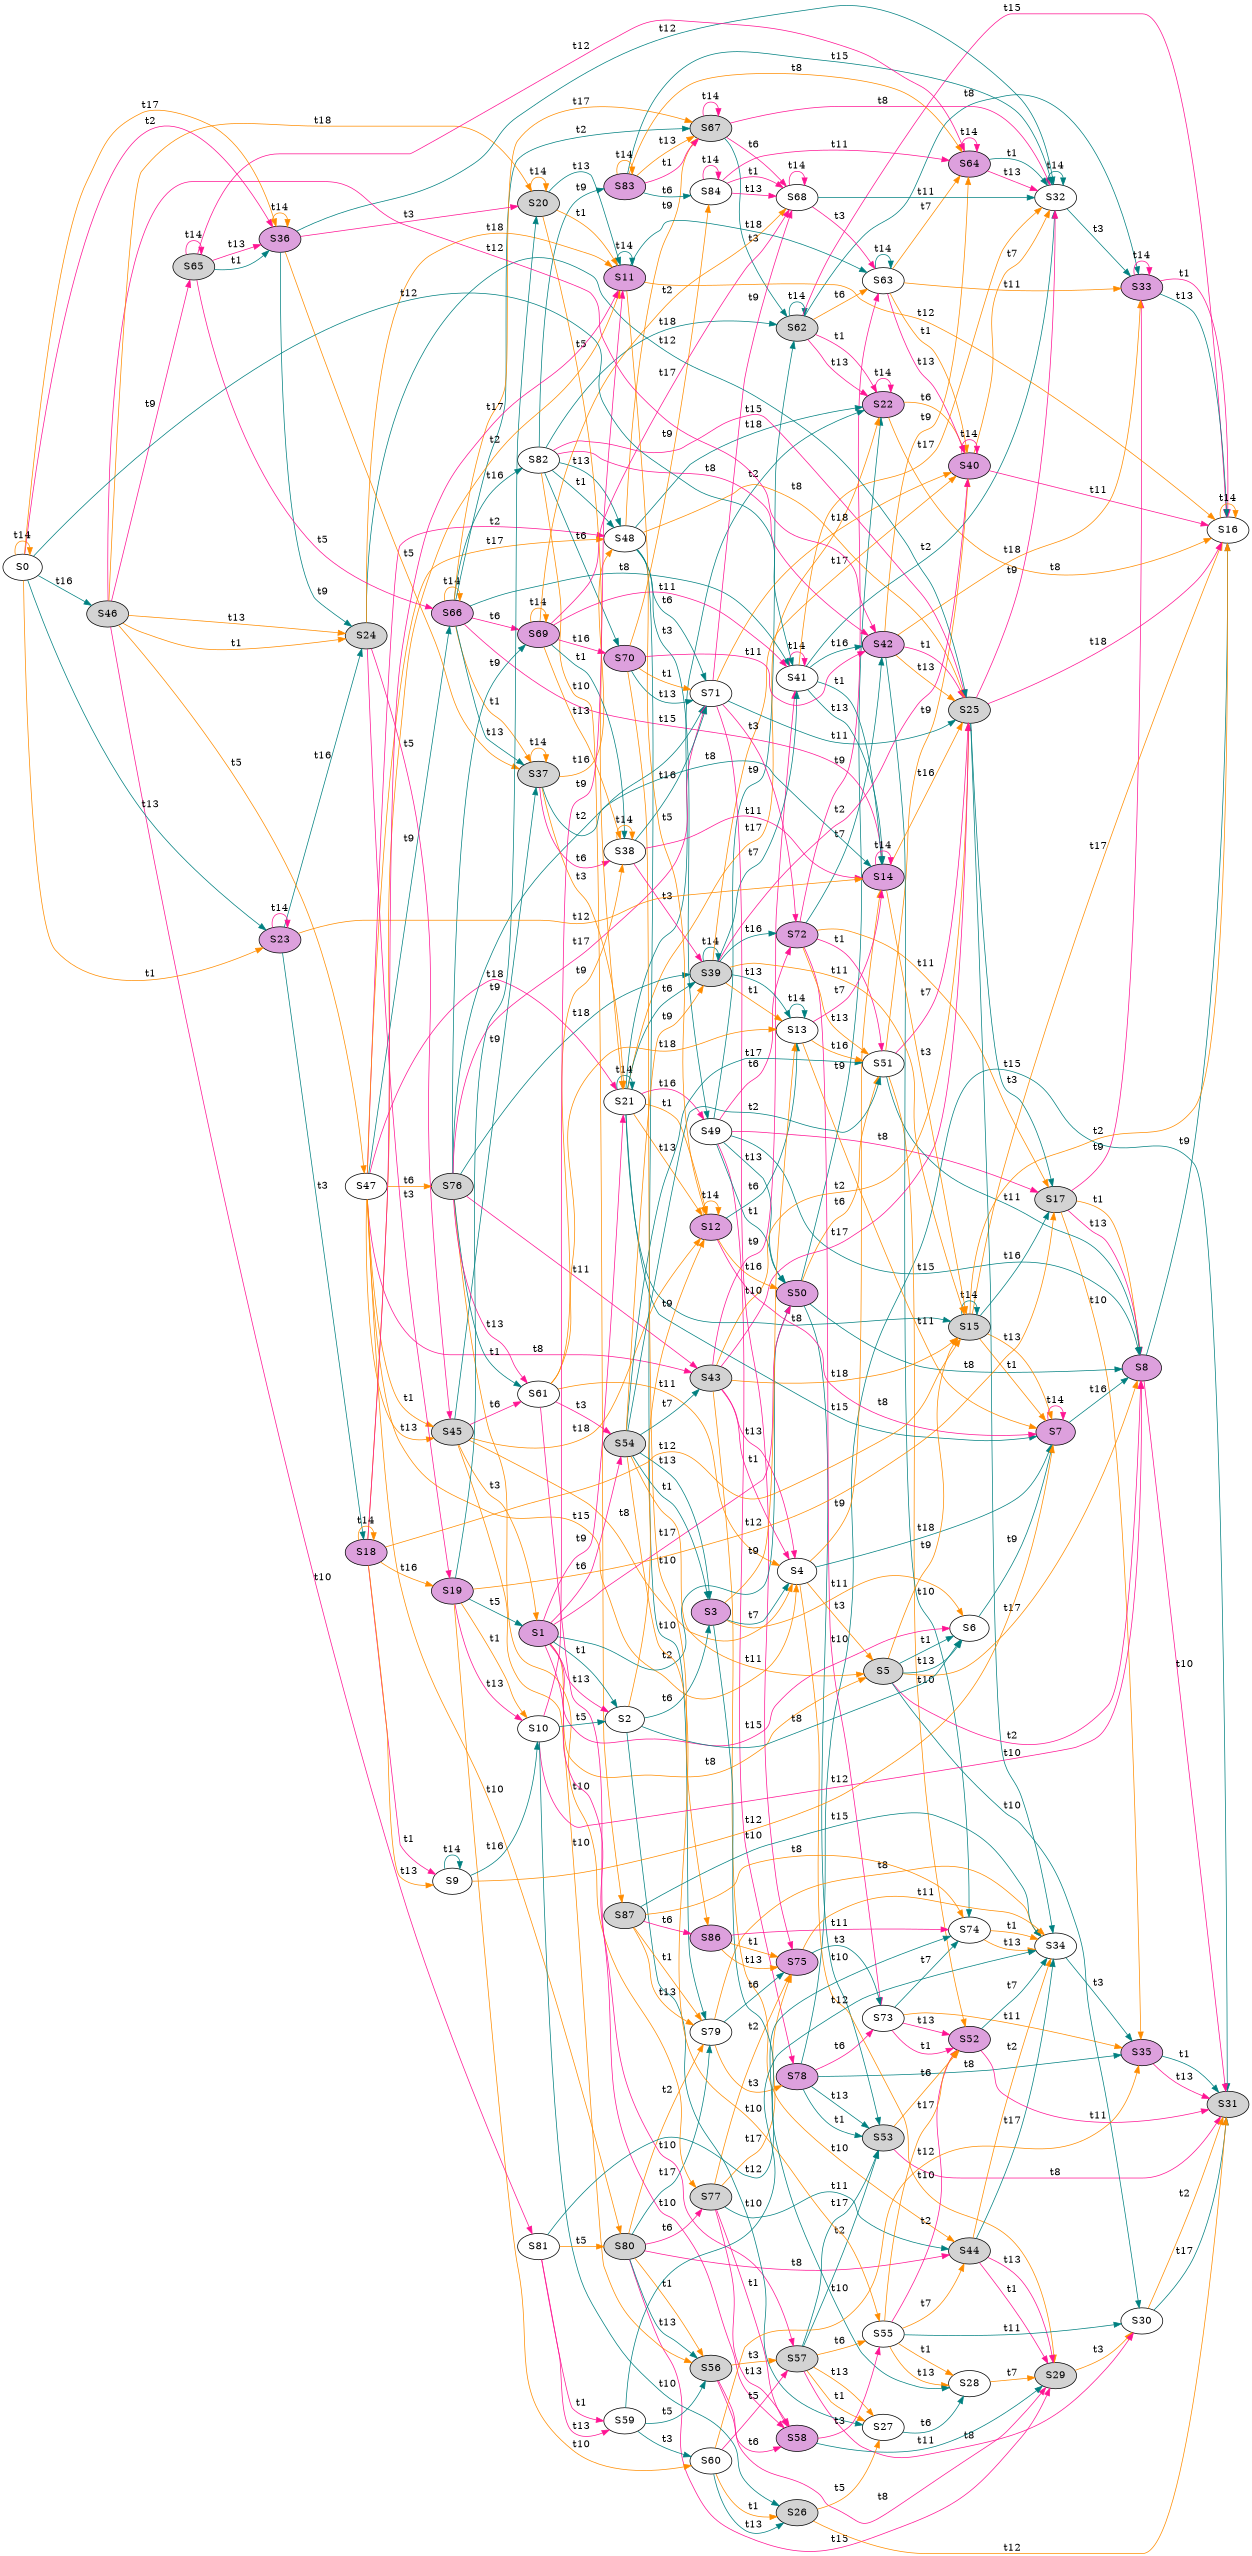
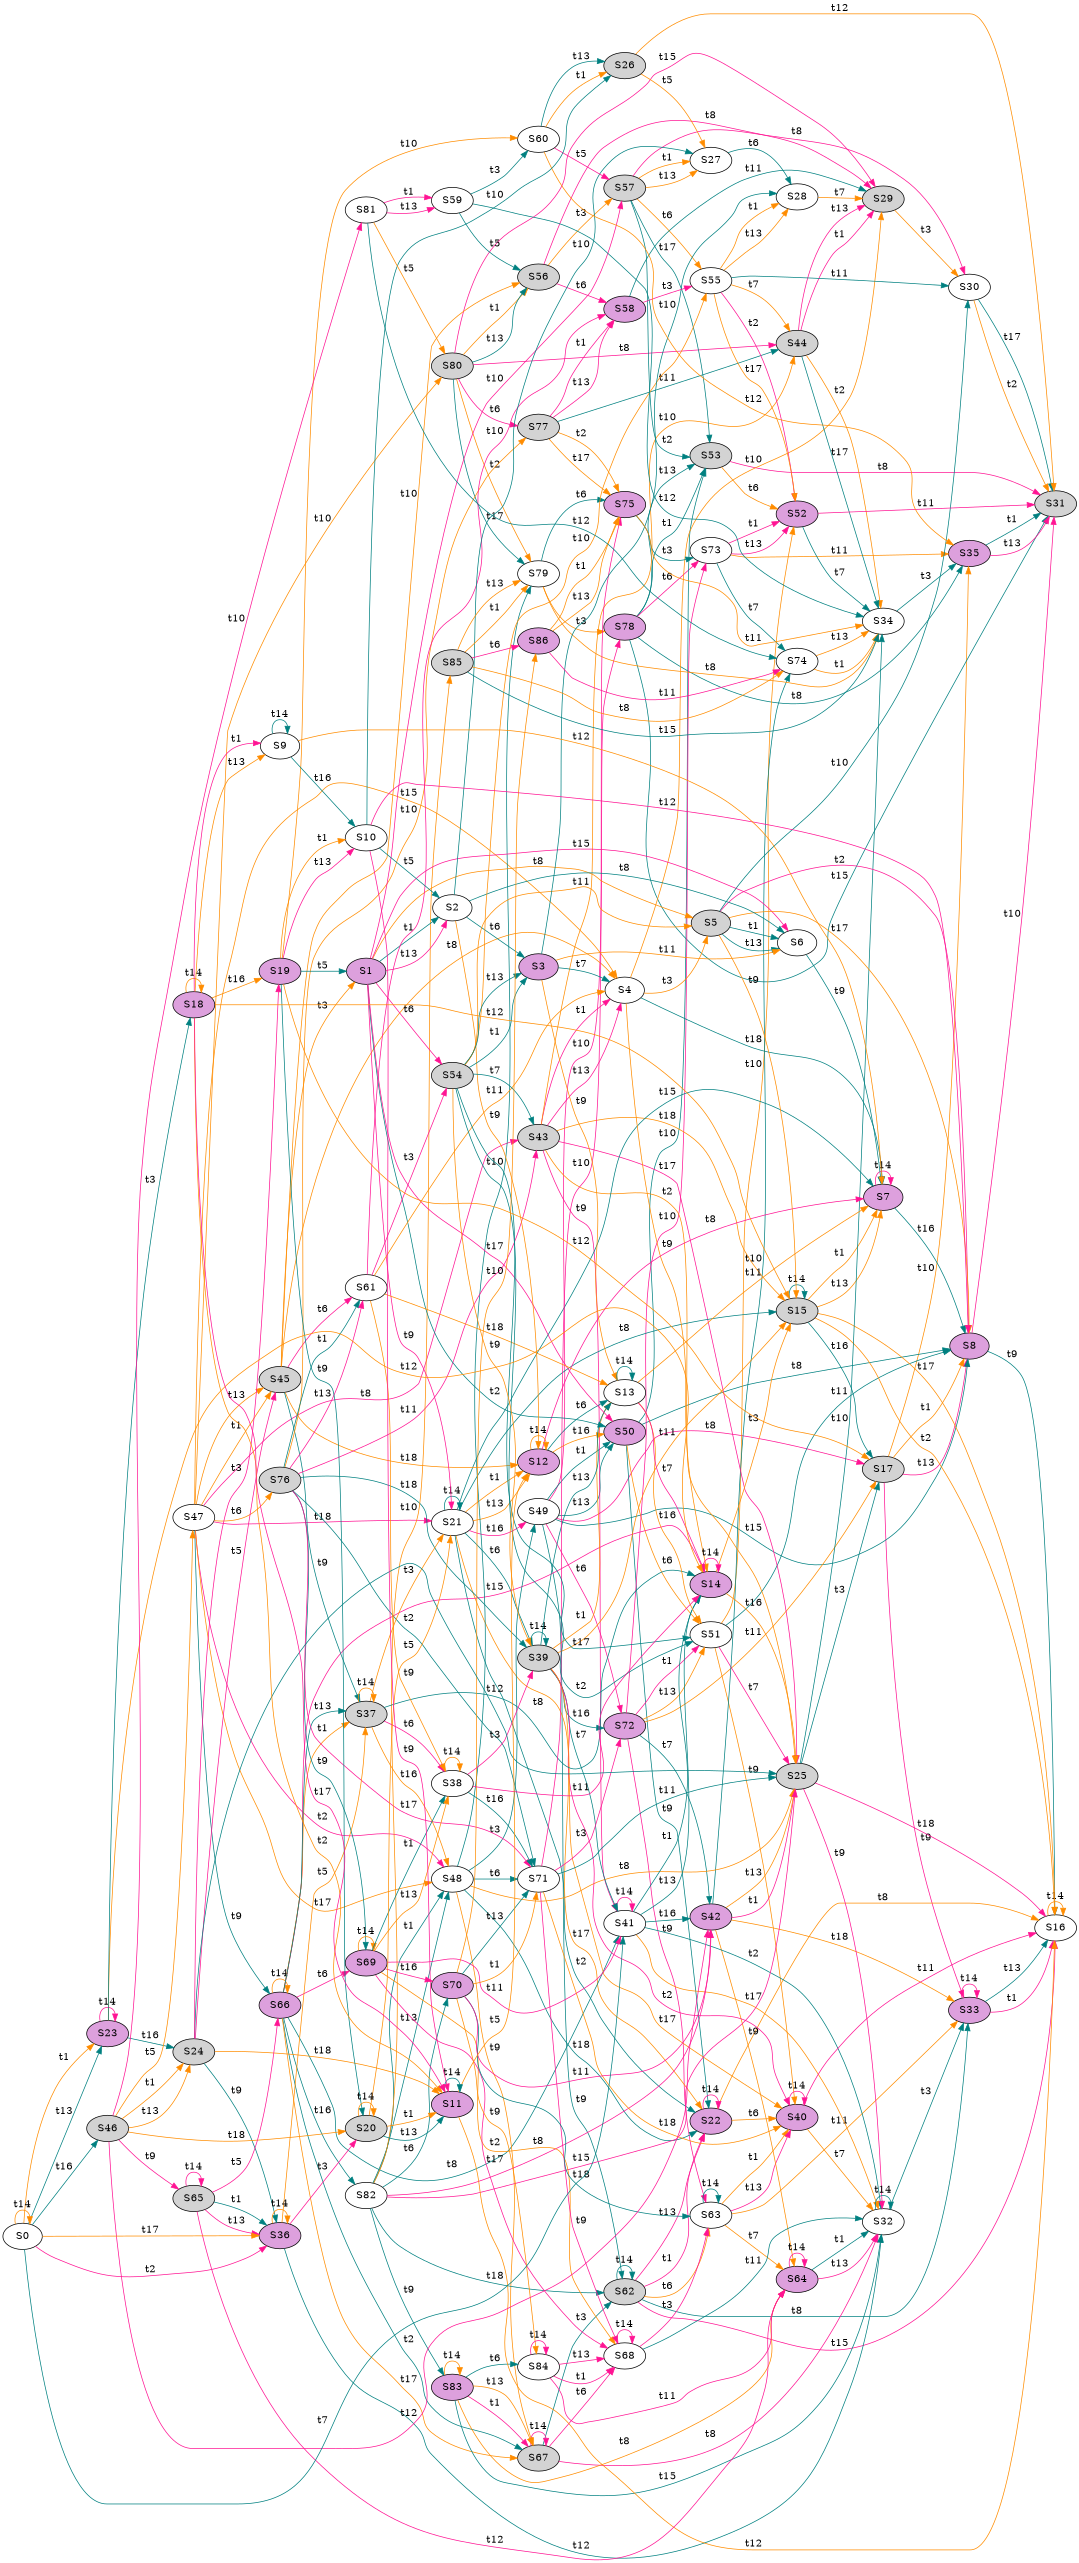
(732, 227) -> (554, 2117)
(409, 293) -> (323, 2420)
(286, 447) -> (249, 2135)
(625, 1916) -> (452, 663)
